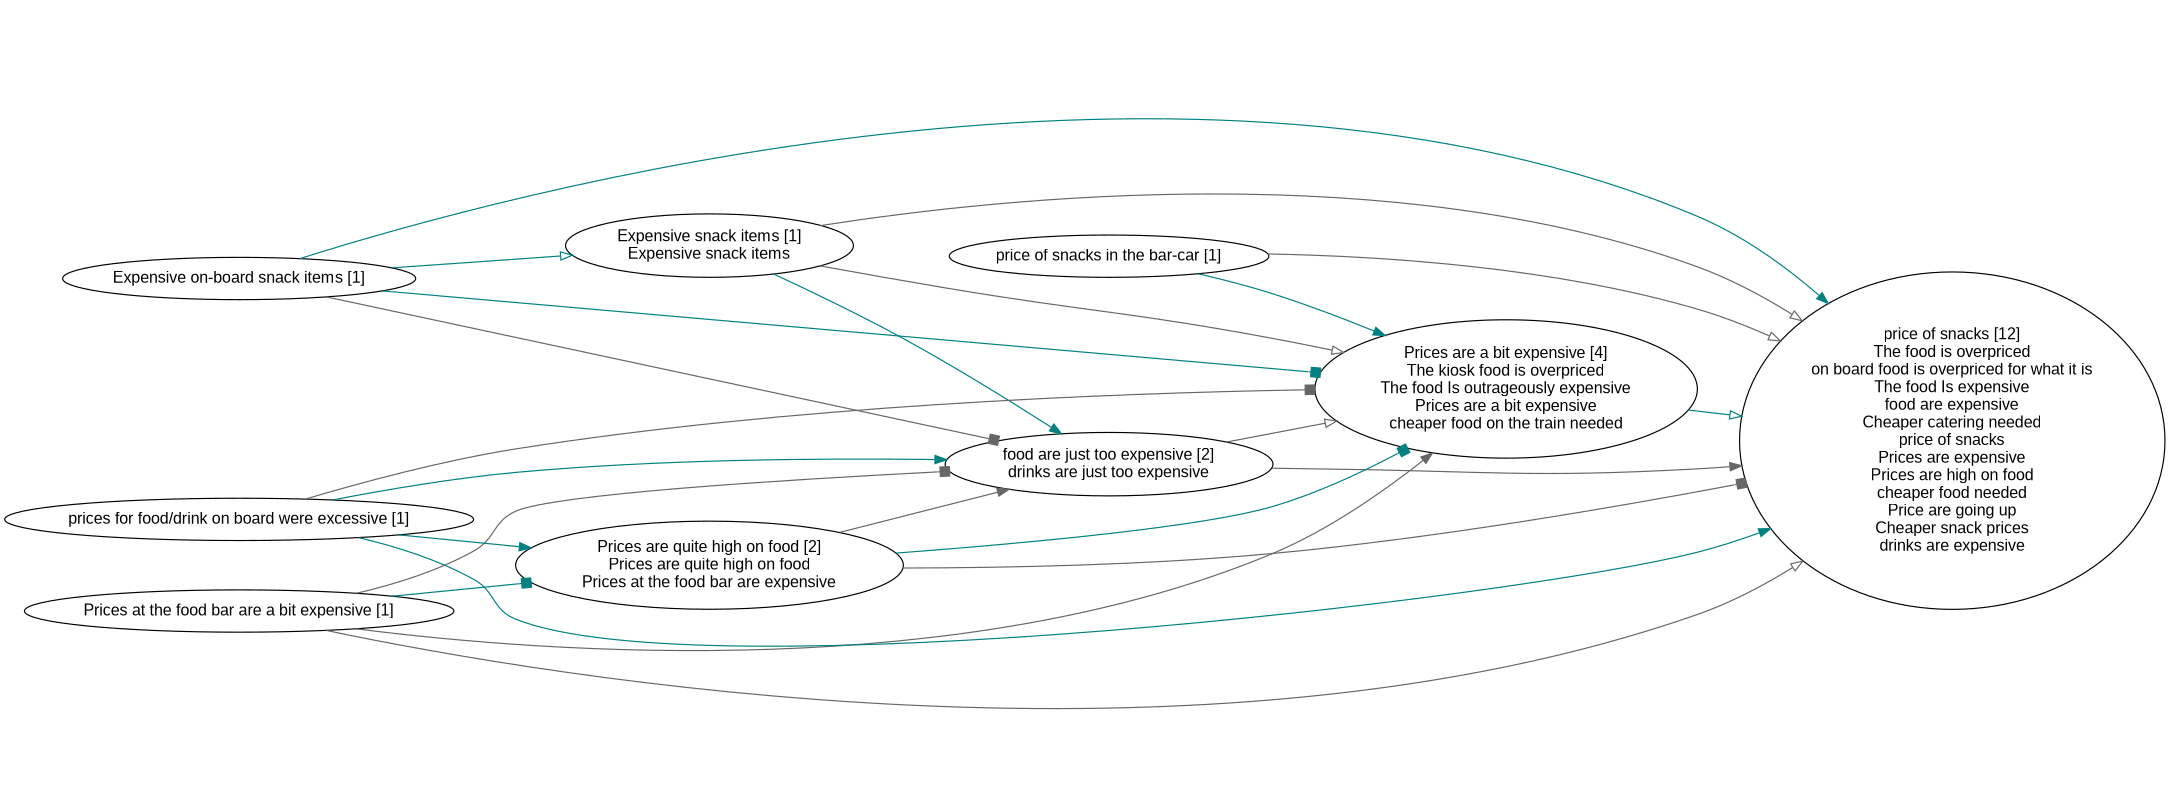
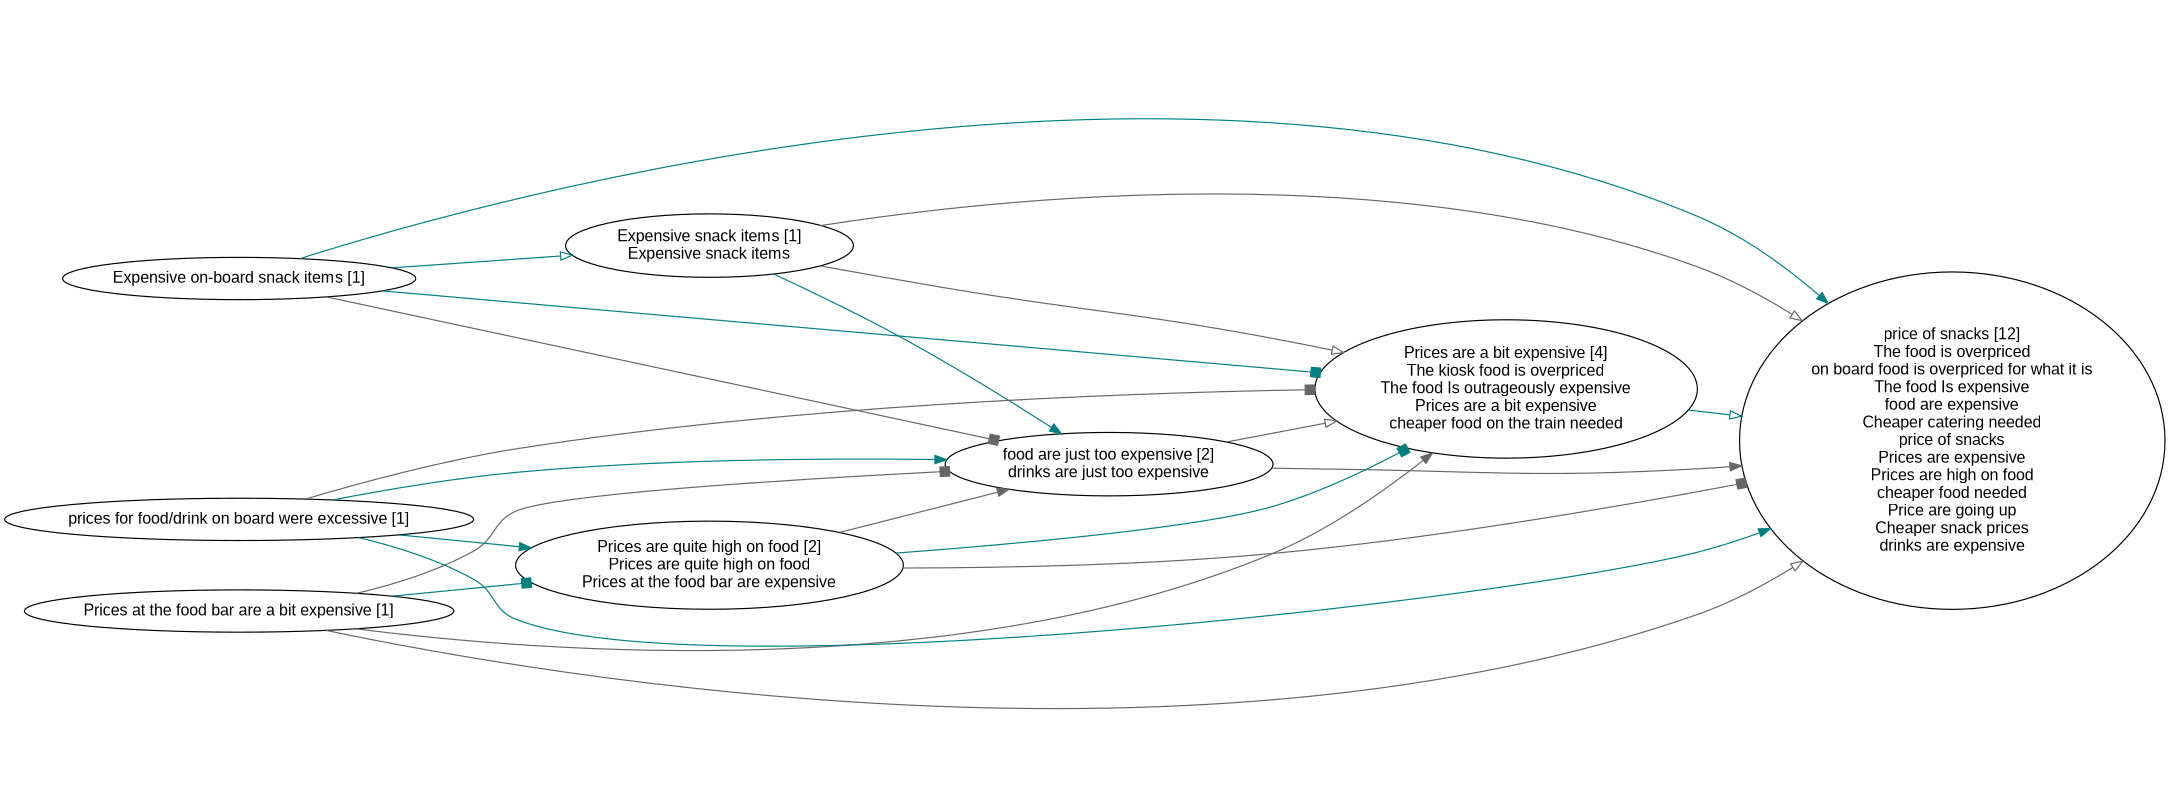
(1109, 256) -> none
